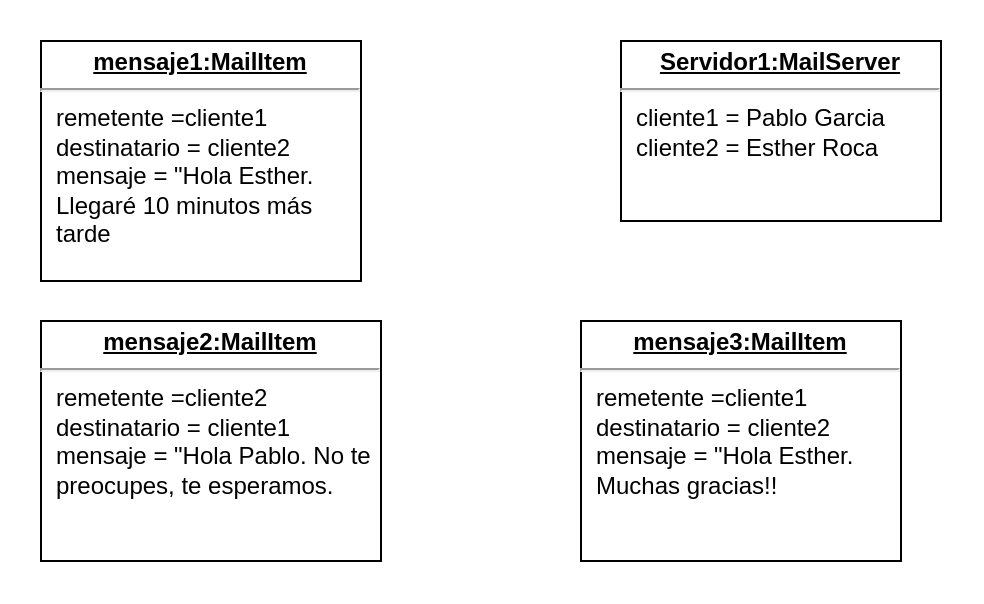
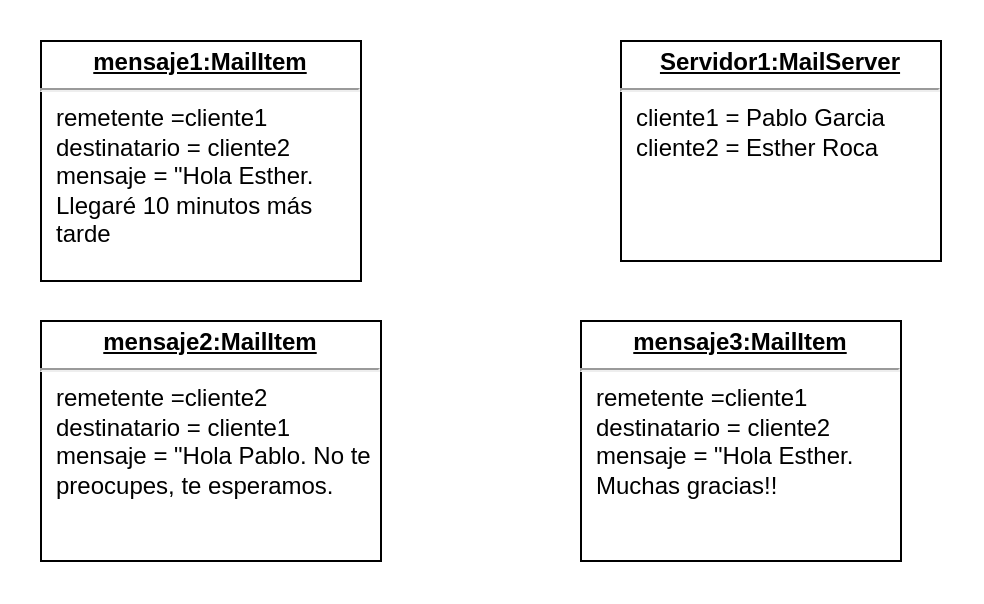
(781, 131) -> (781, 151)
